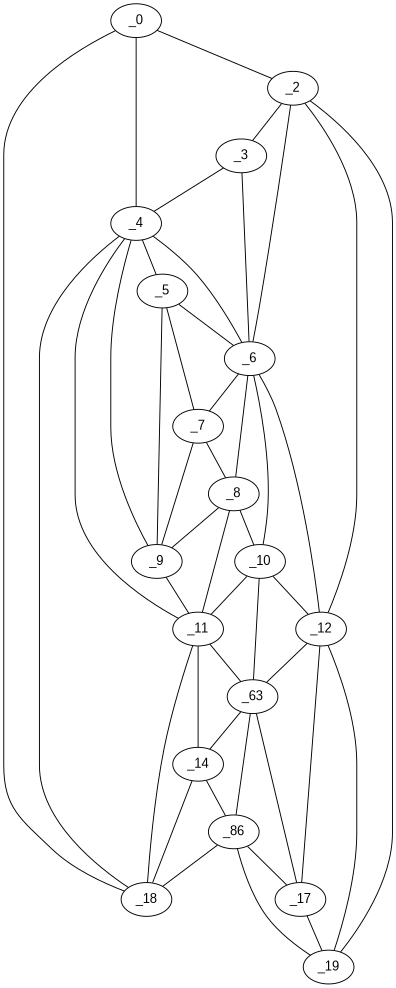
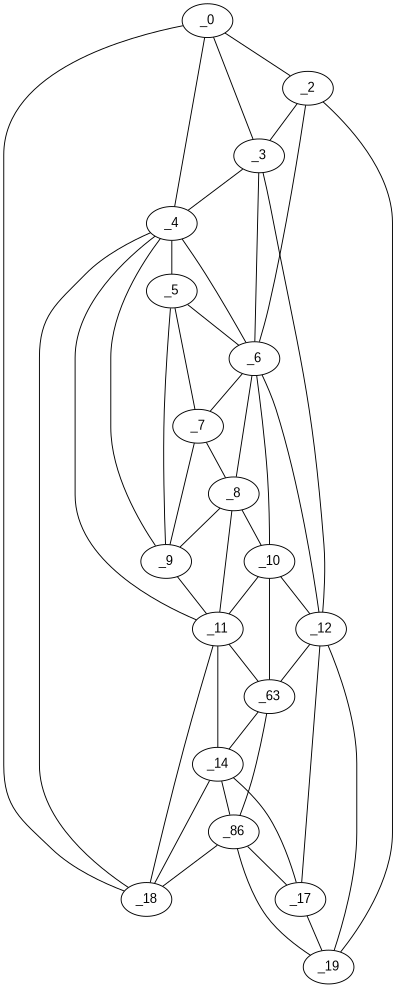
none -> (233, 88)
(357, 353) -> (306, 391)
(277, 798) -> (273, 825)
